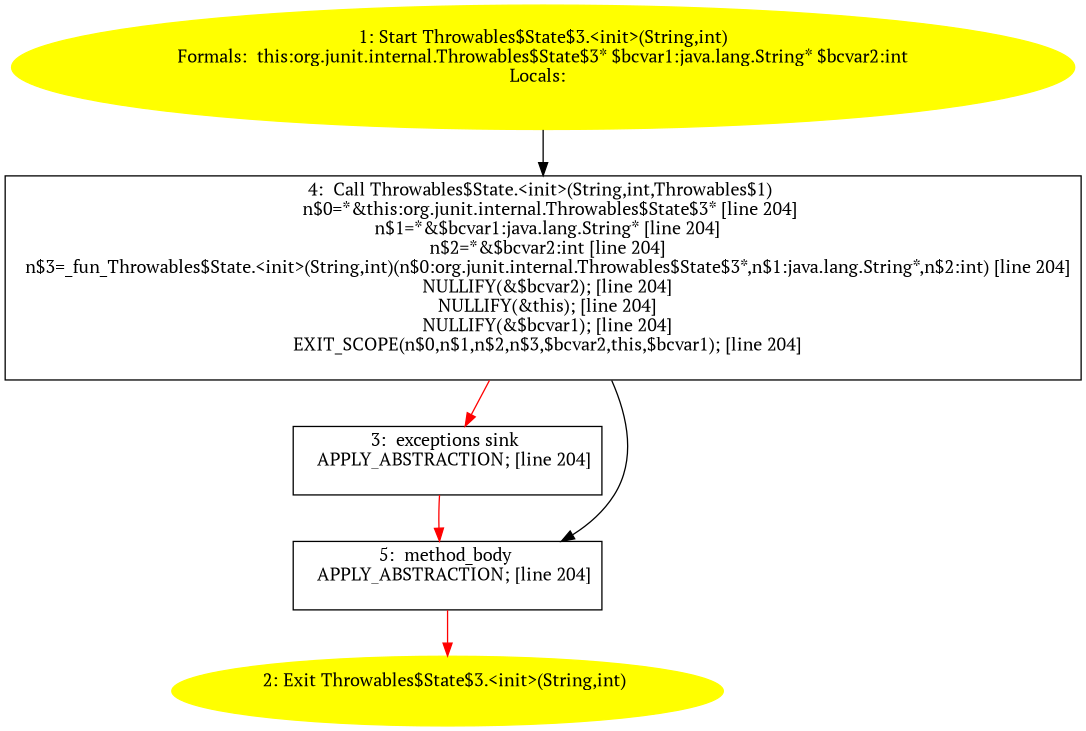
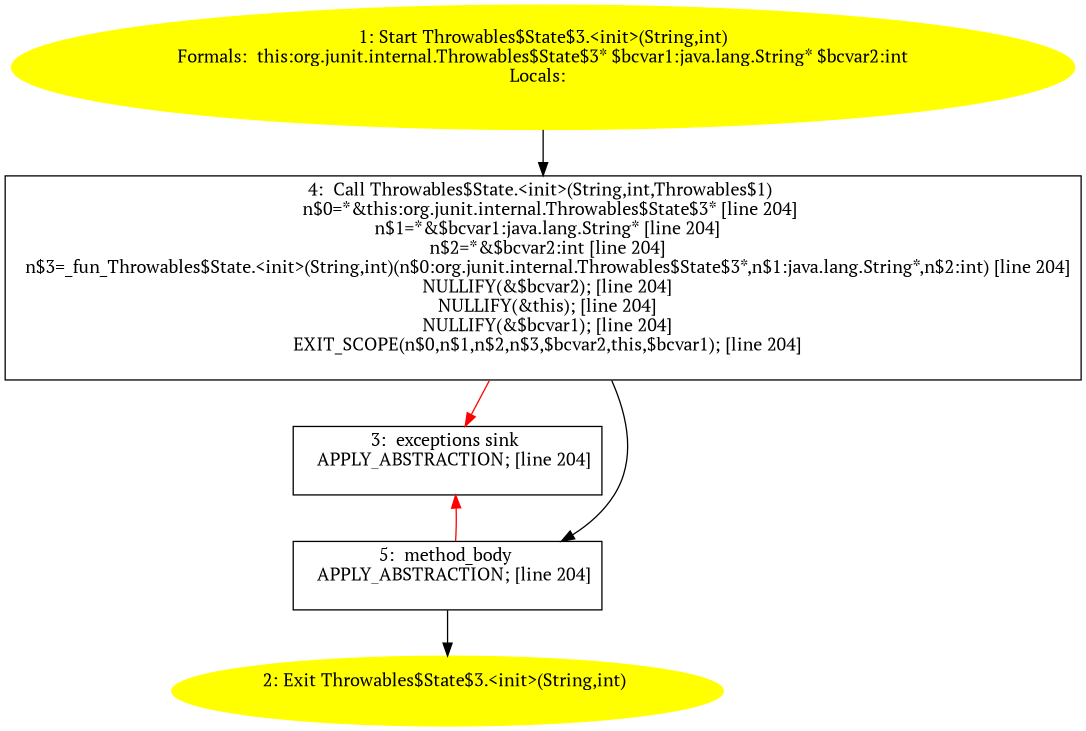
(439, 512) -> (456, 525)
(448, 627) -> (448, 627)
